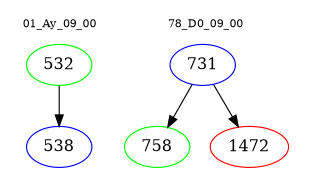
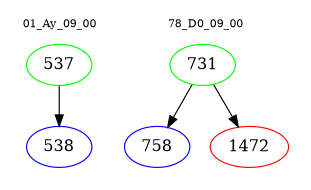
(59, 65) -> (59, 65)
(203, 65) -> (203, 65)
(157, 147) -> (157, 147)
